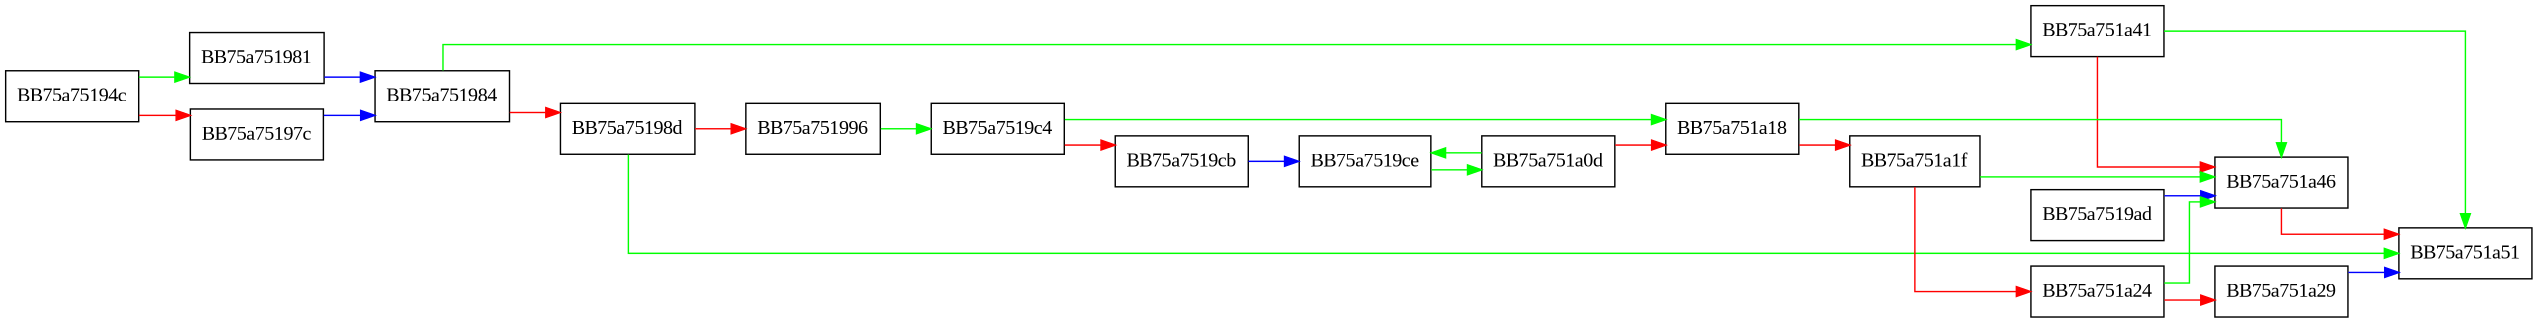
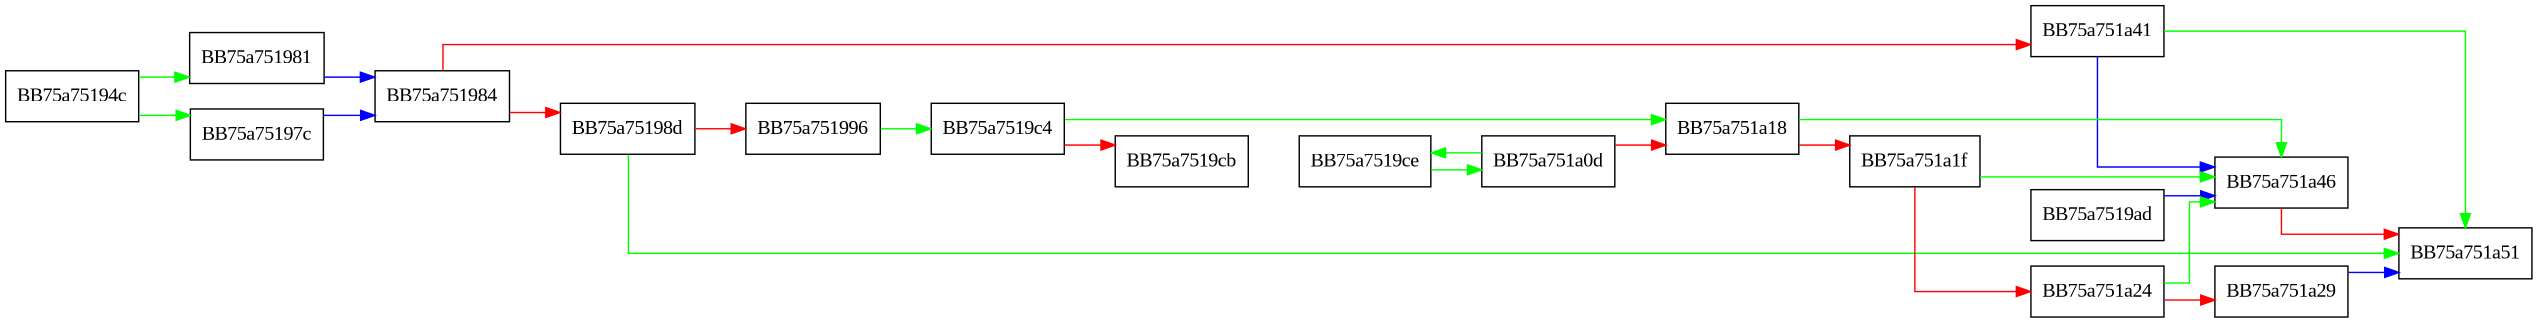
(1217, 45) -> (1217, 45)
(158, 115) -> (158, 115)
(1266, 161) -> none
(2097, 163) -> (2097, 163)
